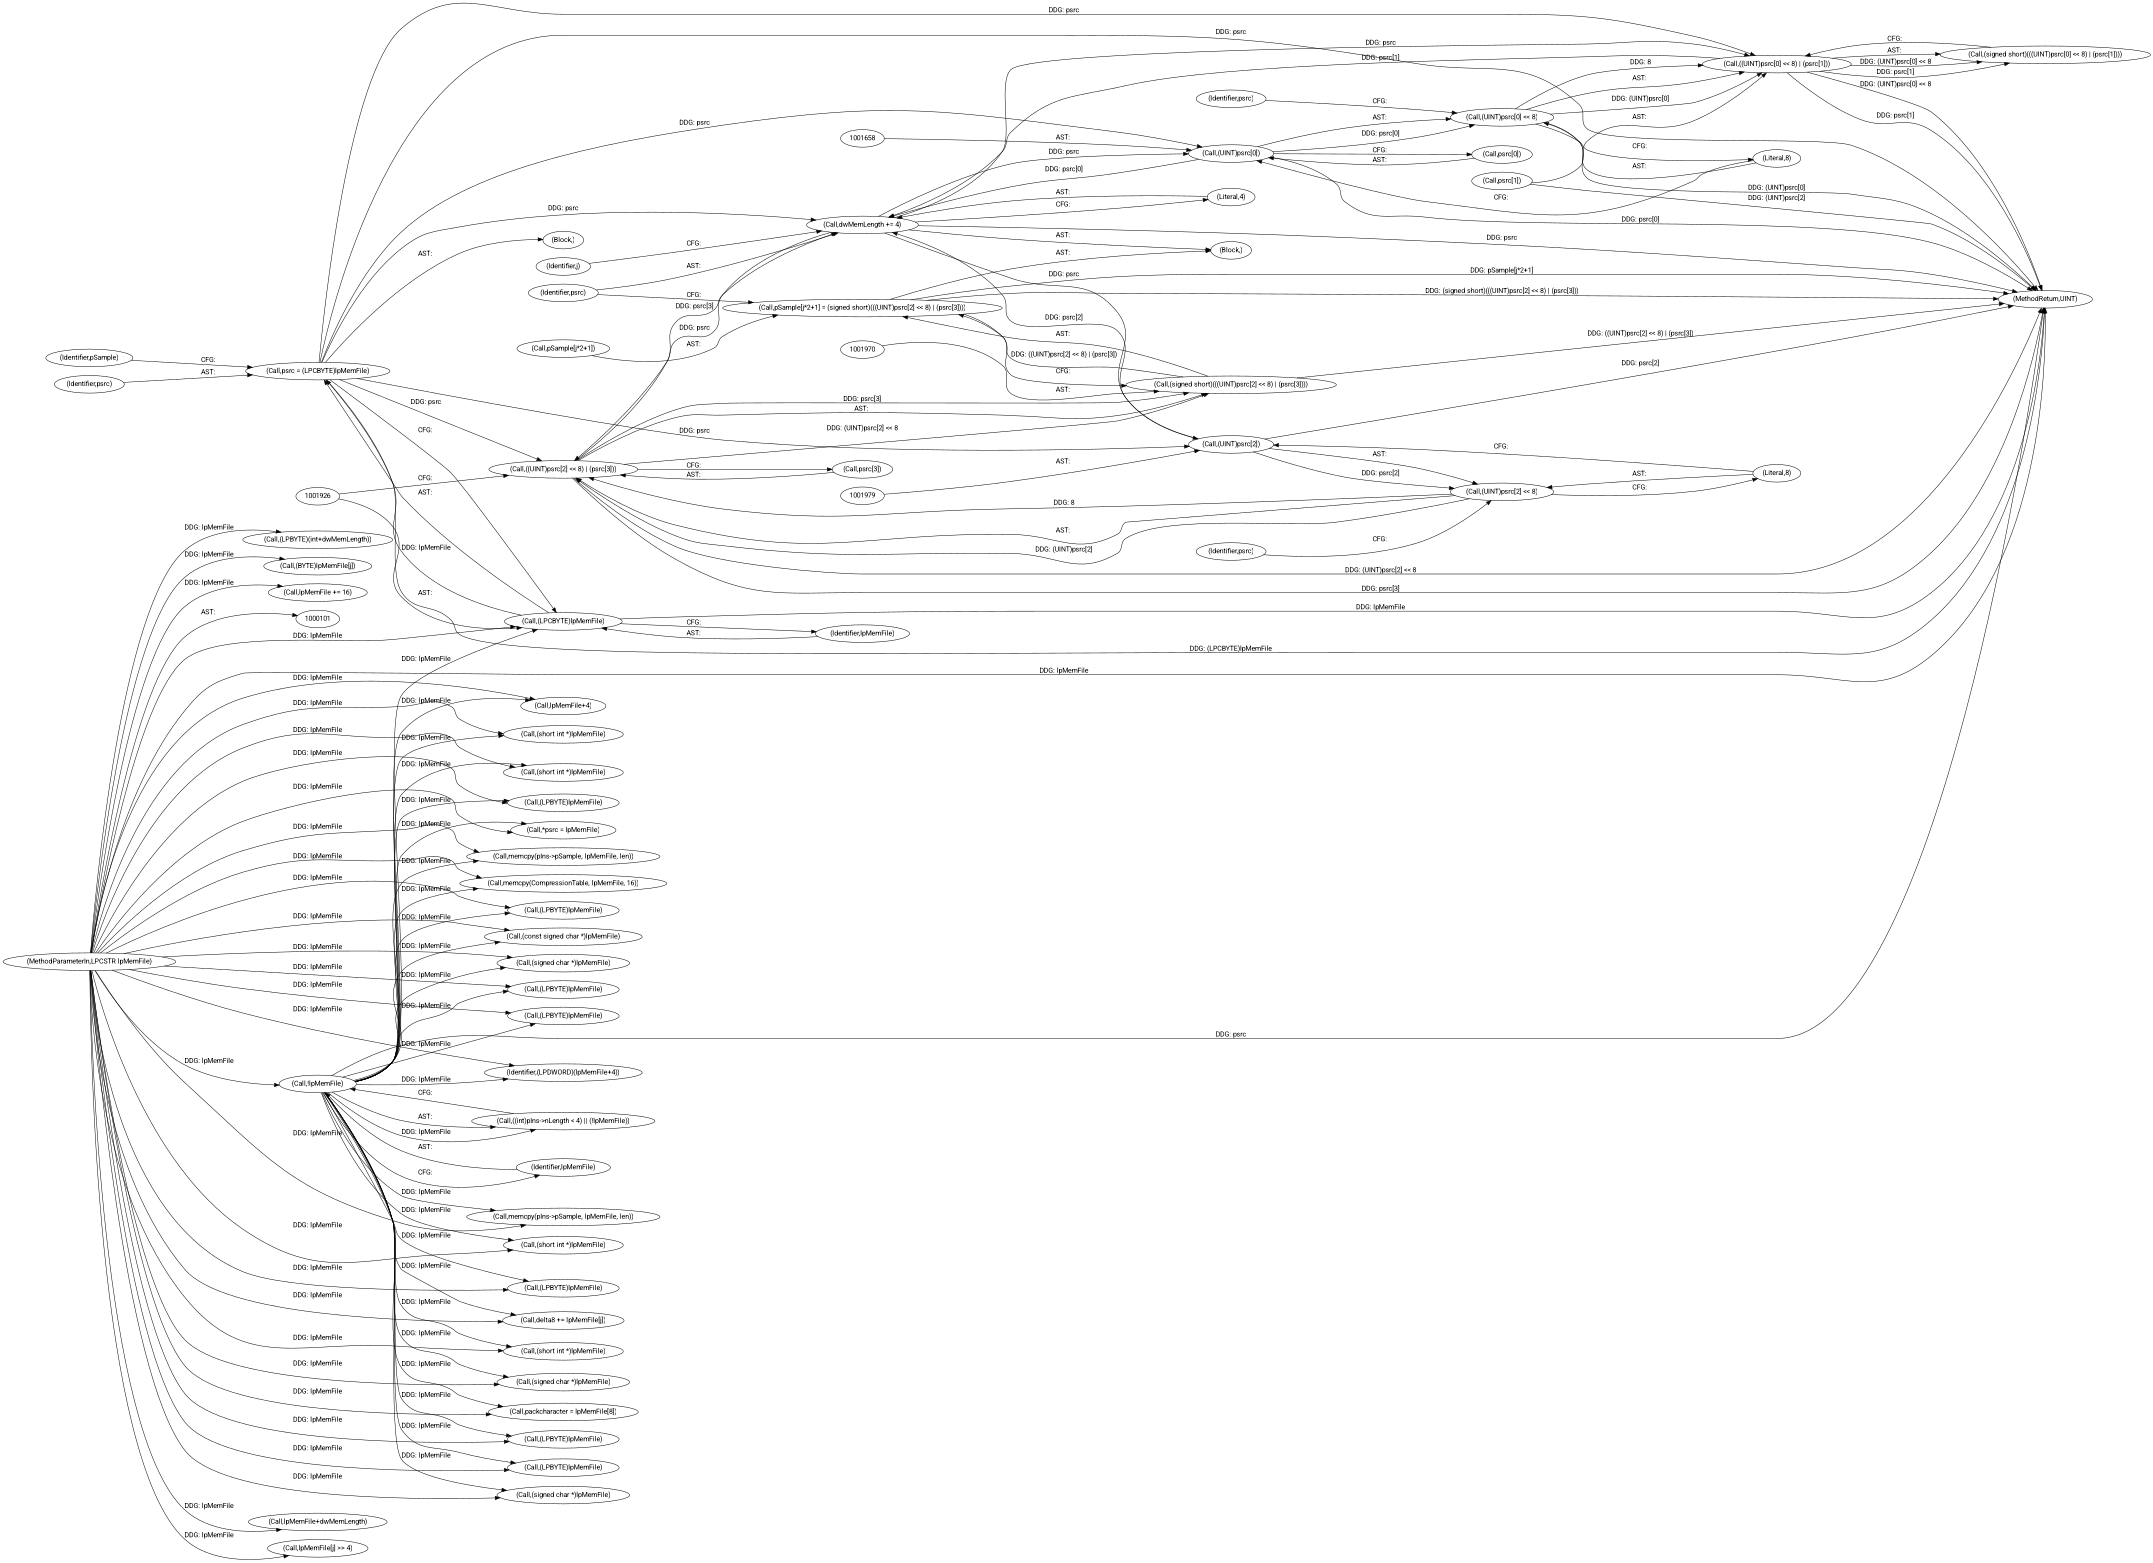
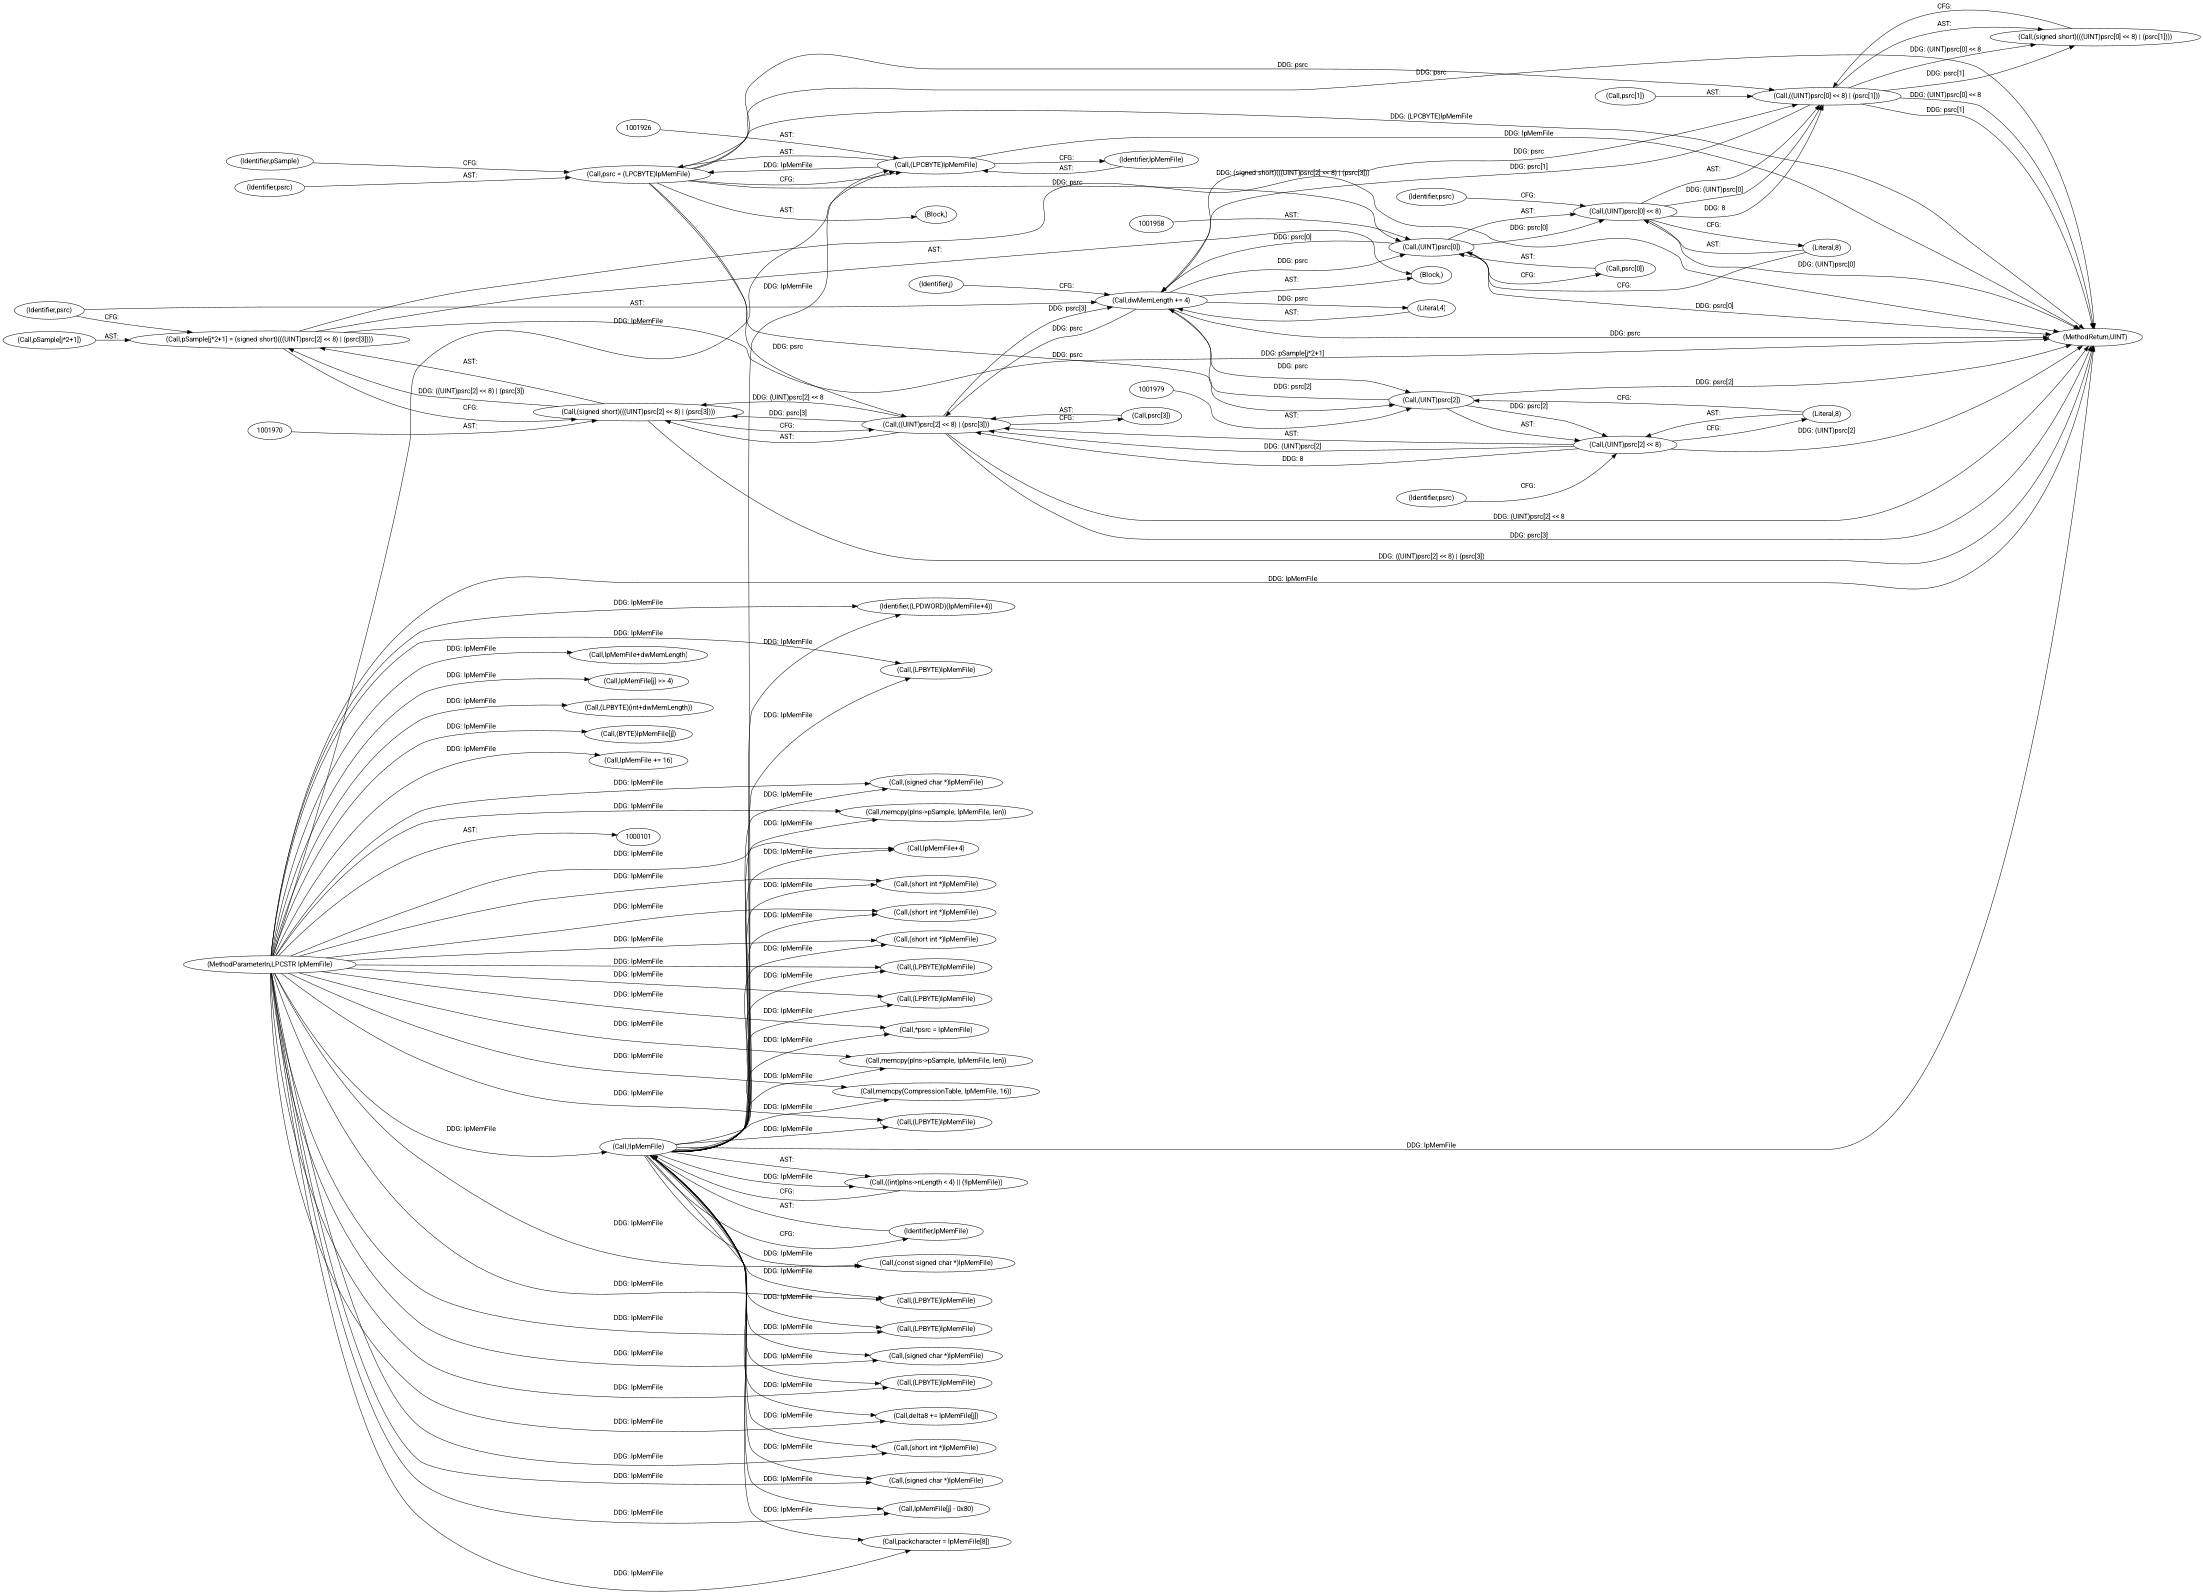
(862, 138) -> (1151, 224)
(1064, 205) -> (1293, 299)
(1790, 210) -> (1885, 438)
(534, 217) -> none
(421, 485) -> (774, 431)
(1231, 1035) -> (1431, 1146)
none -> (936, 1509)
